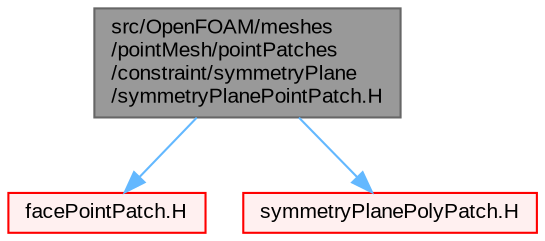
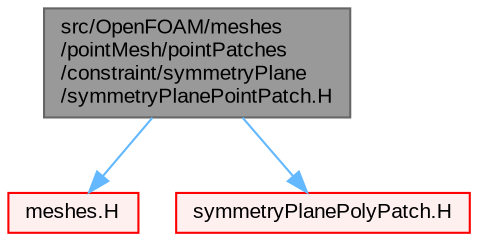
(107, 213) -> (73, 213)
